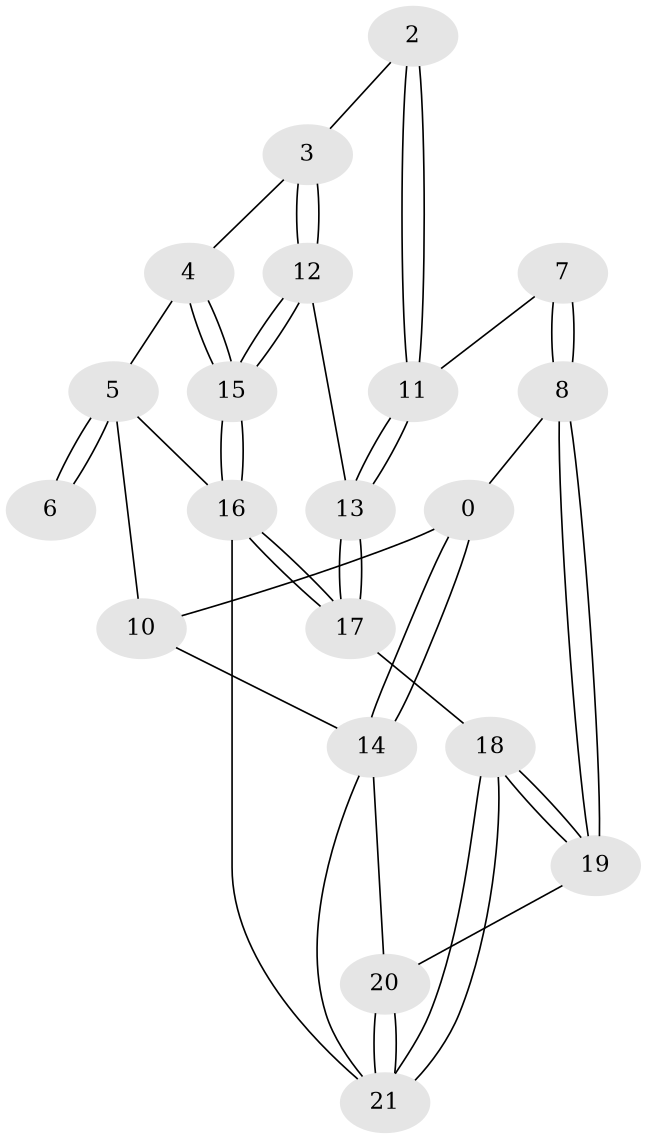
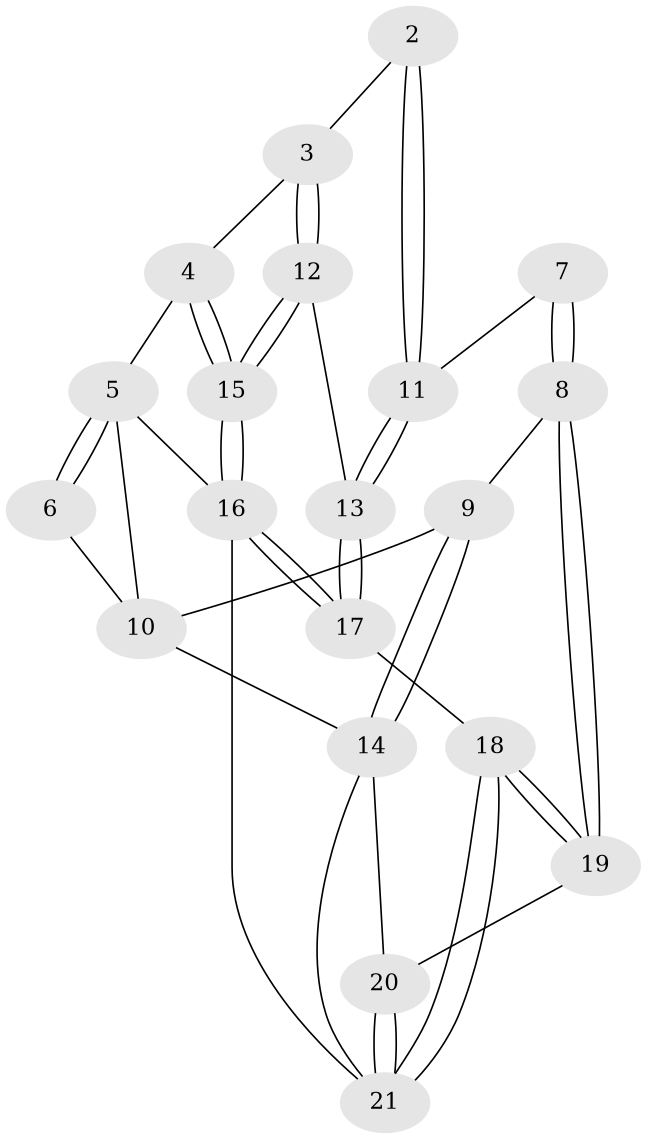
(469, 510) -> (469, 510)
none -> (96, 569)
